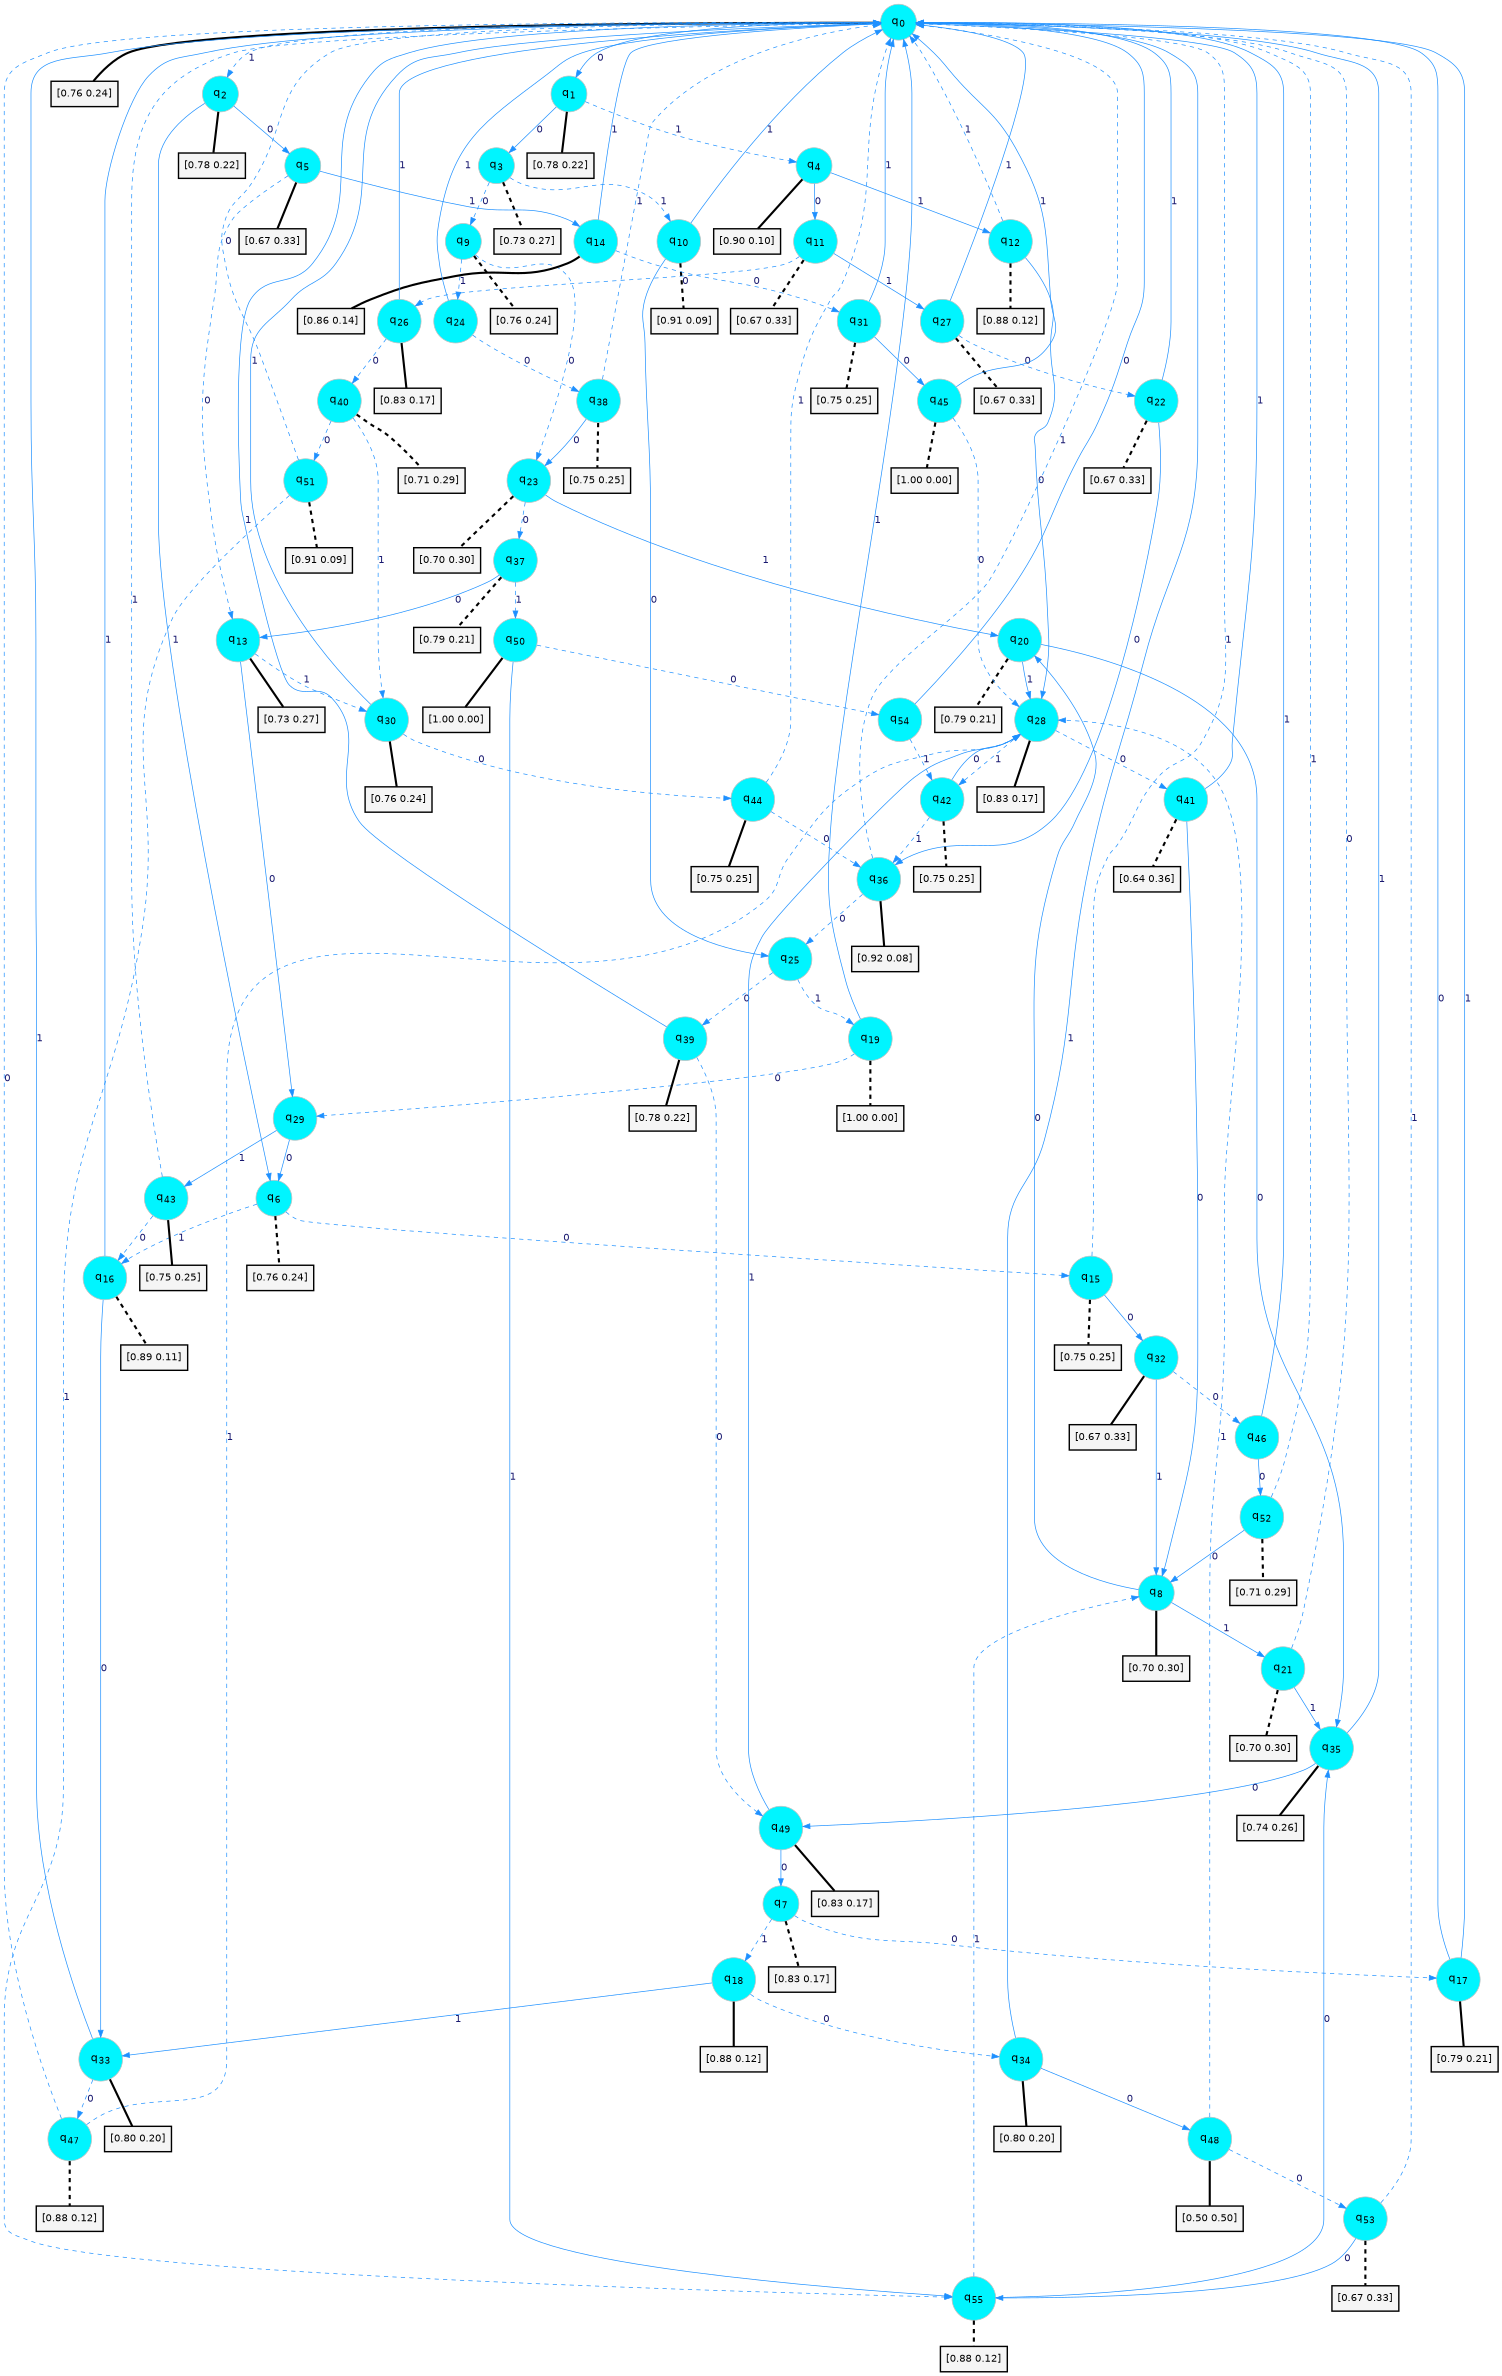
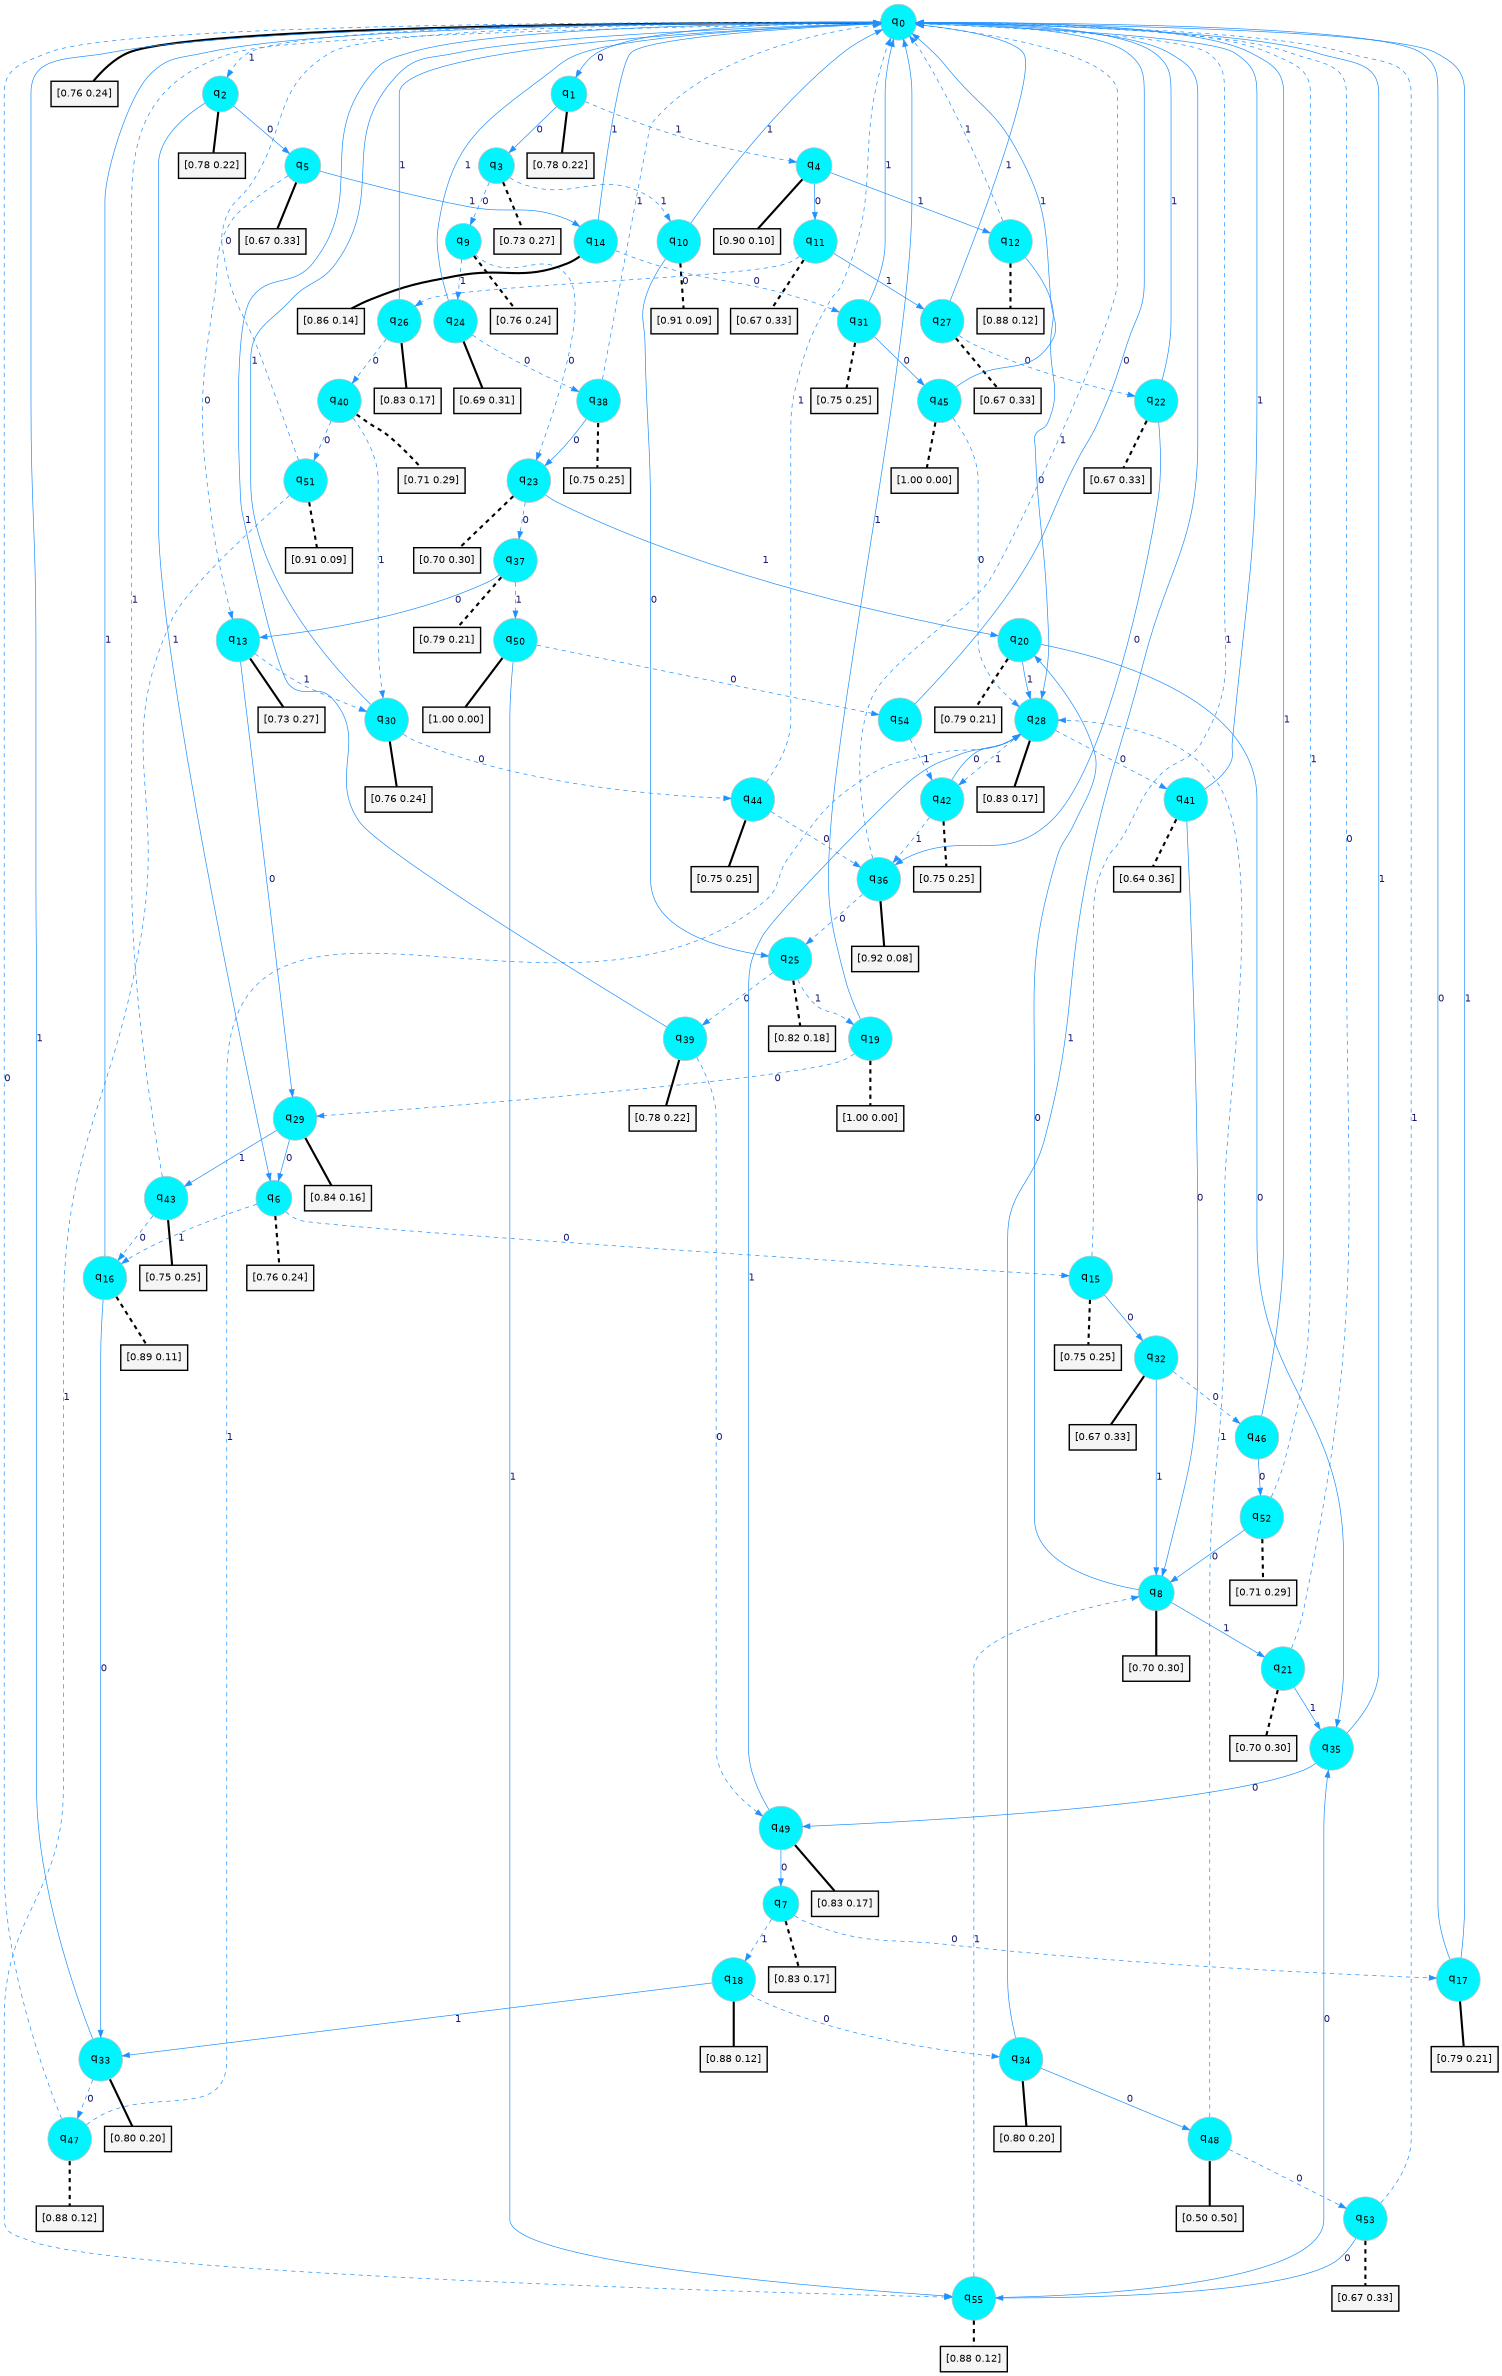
none -> (487, 401)
none -> (802, 1039)
none -> (338, 1198)
(1270, 1828) -> none
